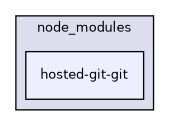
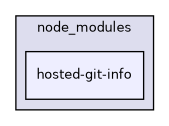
(85, 75) -> (85, 75)
